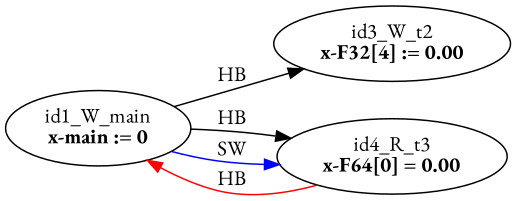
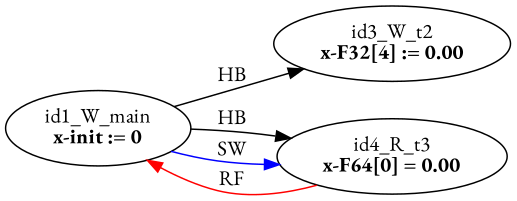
(98, 137) -> (98, 137)
(232, 179) -> (232, 179)
